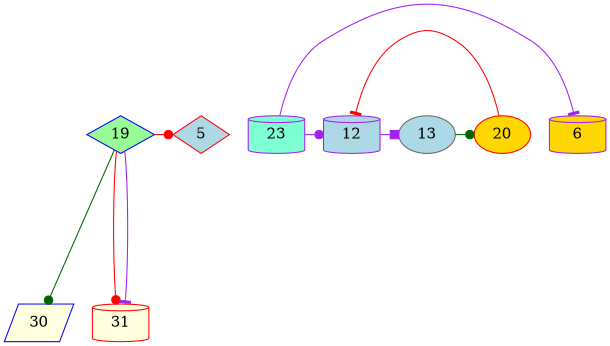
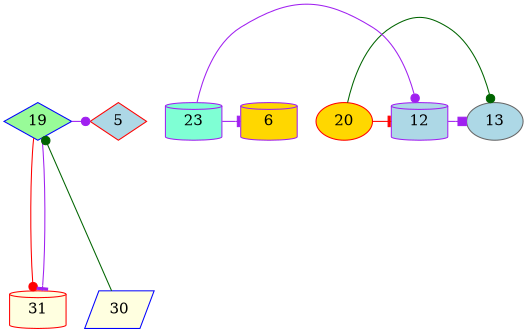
(159, 135) -> (76, 121)
(460, 135) -> (415, 18)
(82, 223) -> (80, 218)
